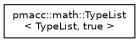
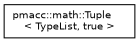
(70, 21) -> (70, 21)
